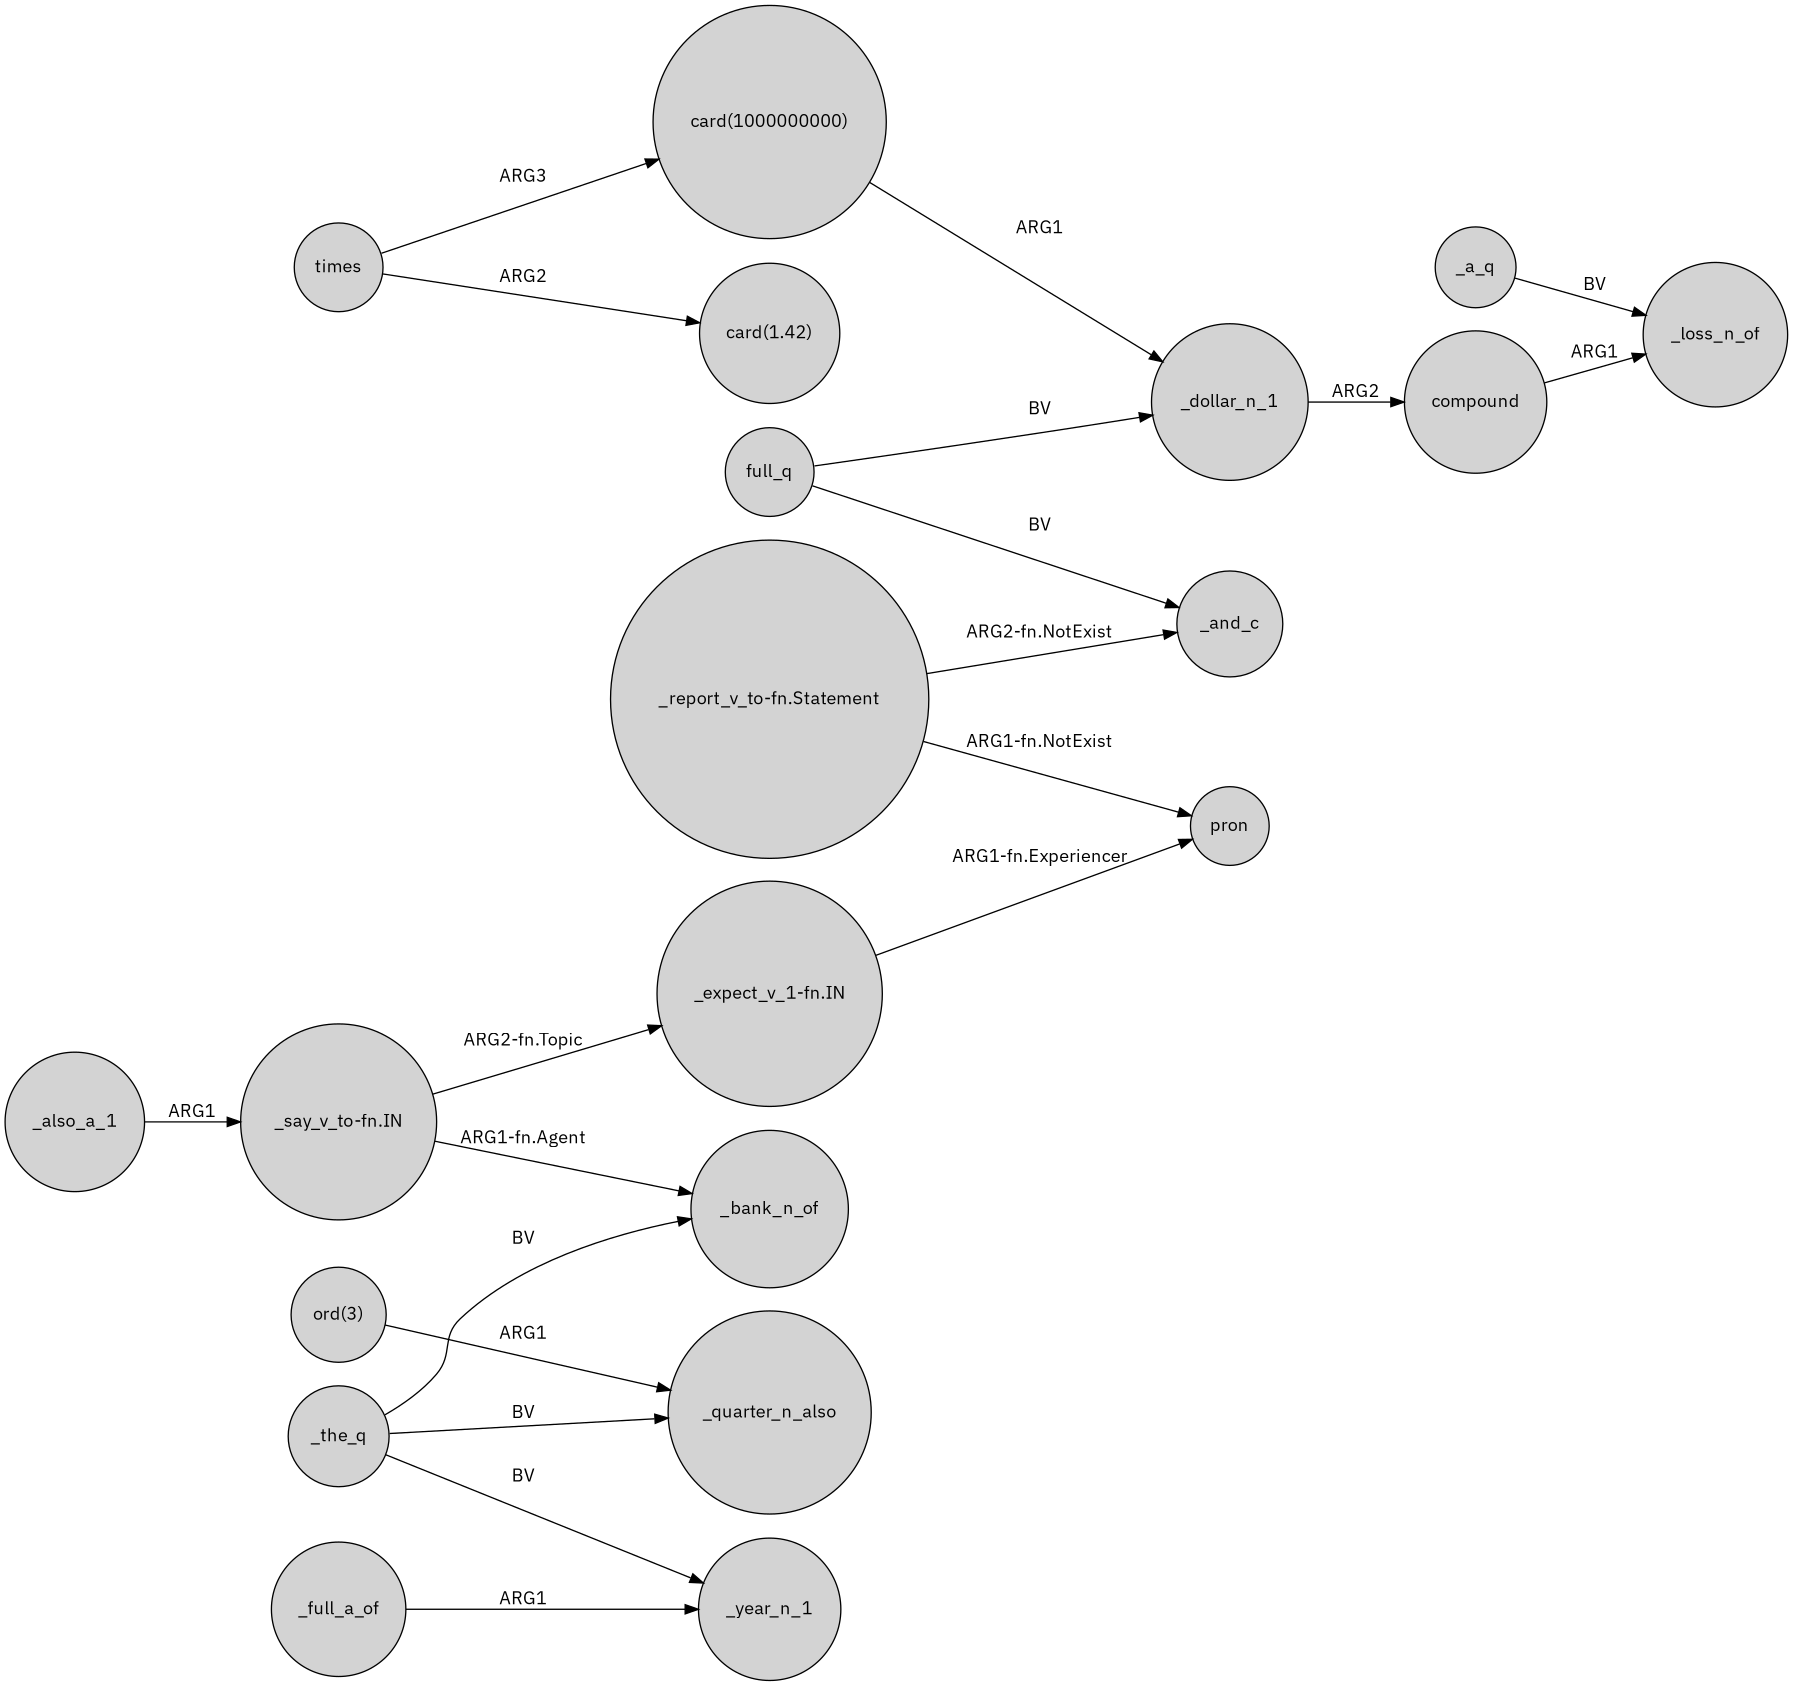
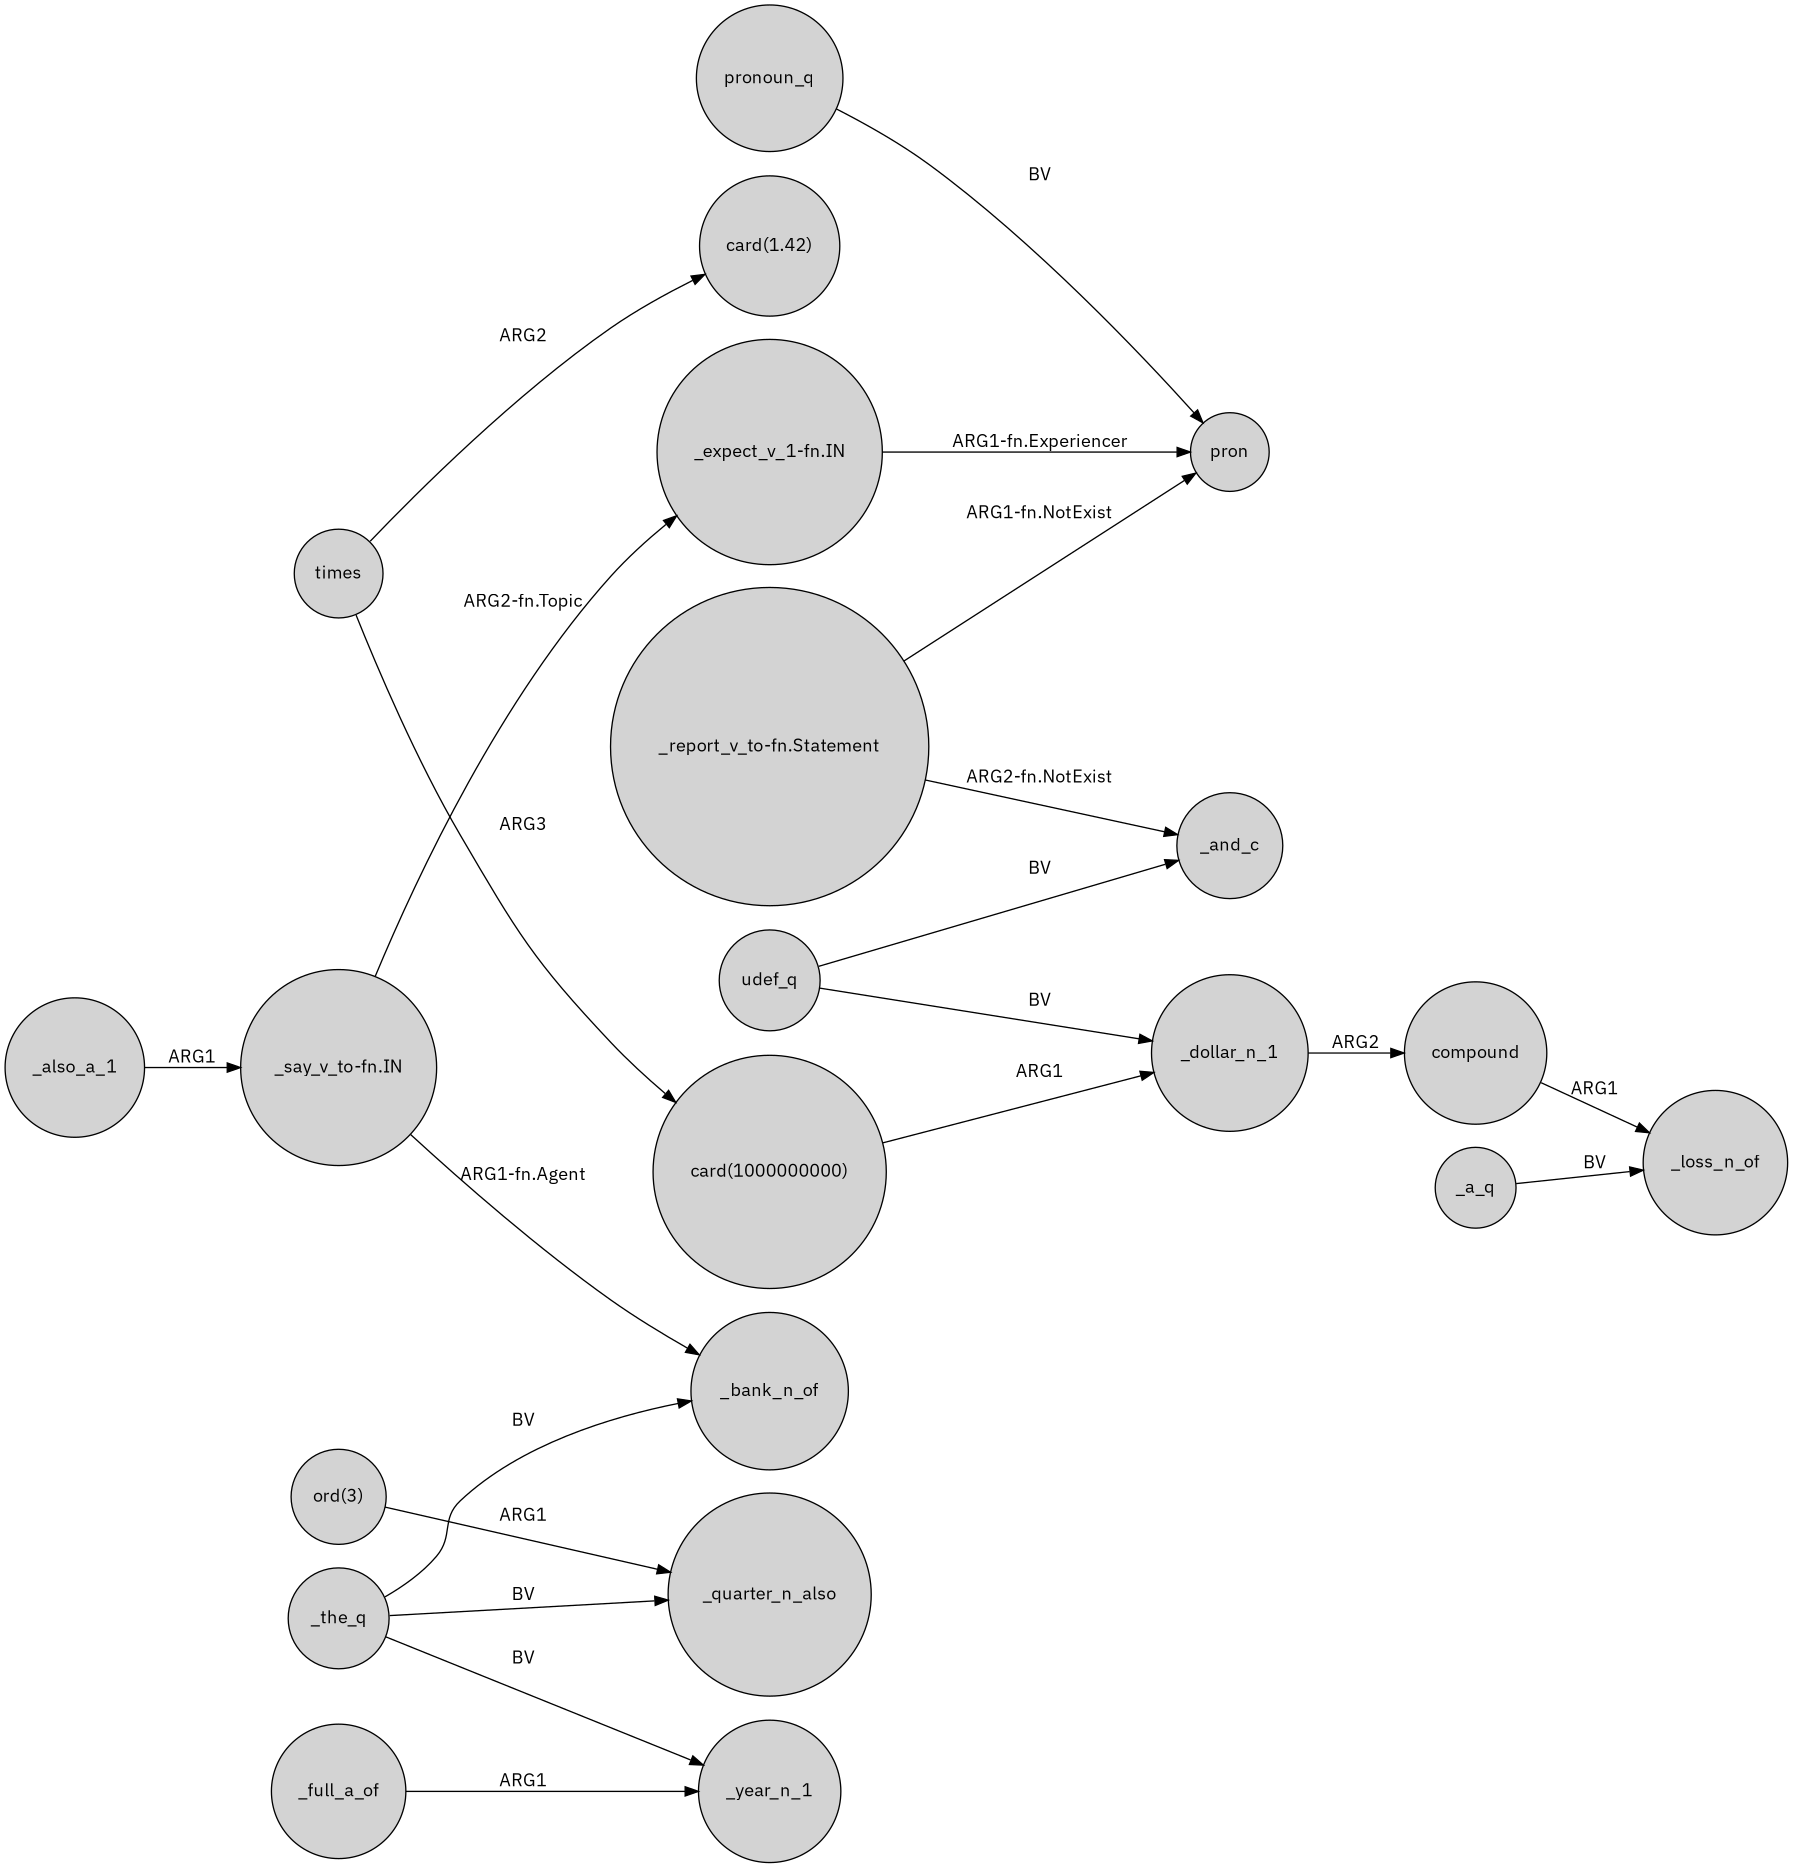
none -> (770, 78)
(770, 472) -> (770, 980)
